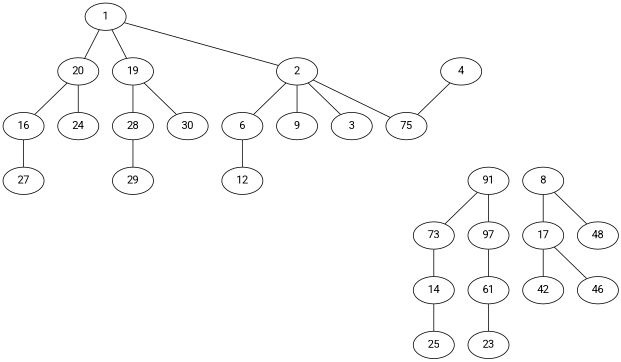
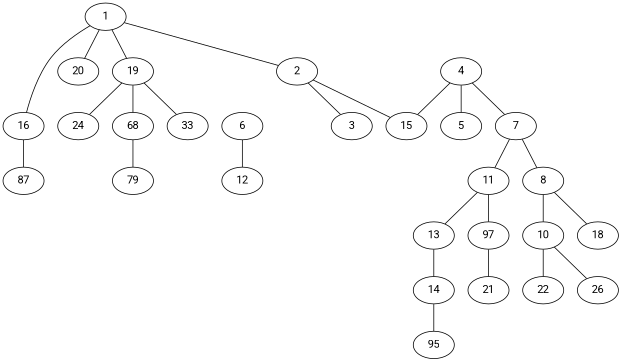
(51, 99) -> (48, 62)
(78, 99) -> (106, 99)
(270, 99) -> none
(133, 126) -> (133, 126)
(188, 126) -> (188, 126)
(297, 126) -> none
(406, 126) -> (406, 126)
none -> (461, 126)
none -> (516, 126)
(24, 181) -> (24, 181)
(133, 181) -> (133, 181)
(489, 181) -> (489, 181)
(434, 236) -> (434, 236)
(543, 236) -> (543, 236)
(598, 236) -> (598, 236)
(489, 290) -> (489, 290)
(543, 290) -> (543, 290)
(598, 290) -> (598, 290)
(434, 345) -> (434, 345)
(489, 345) -> none
